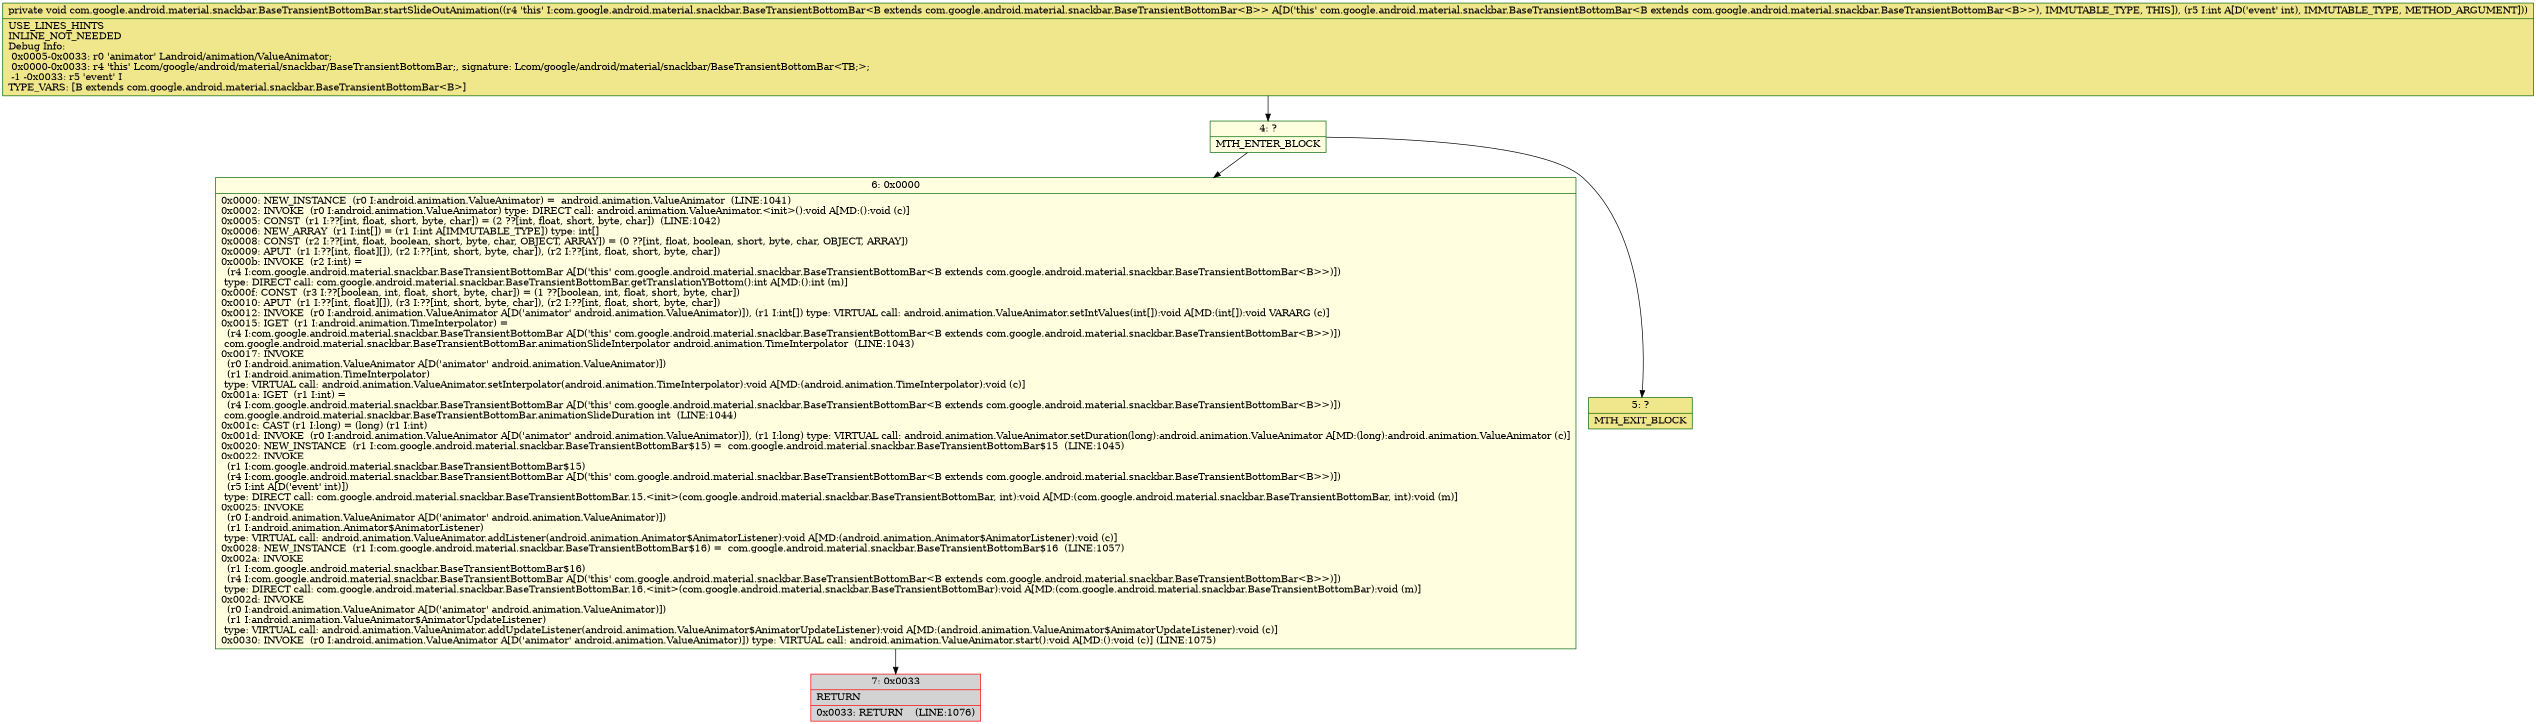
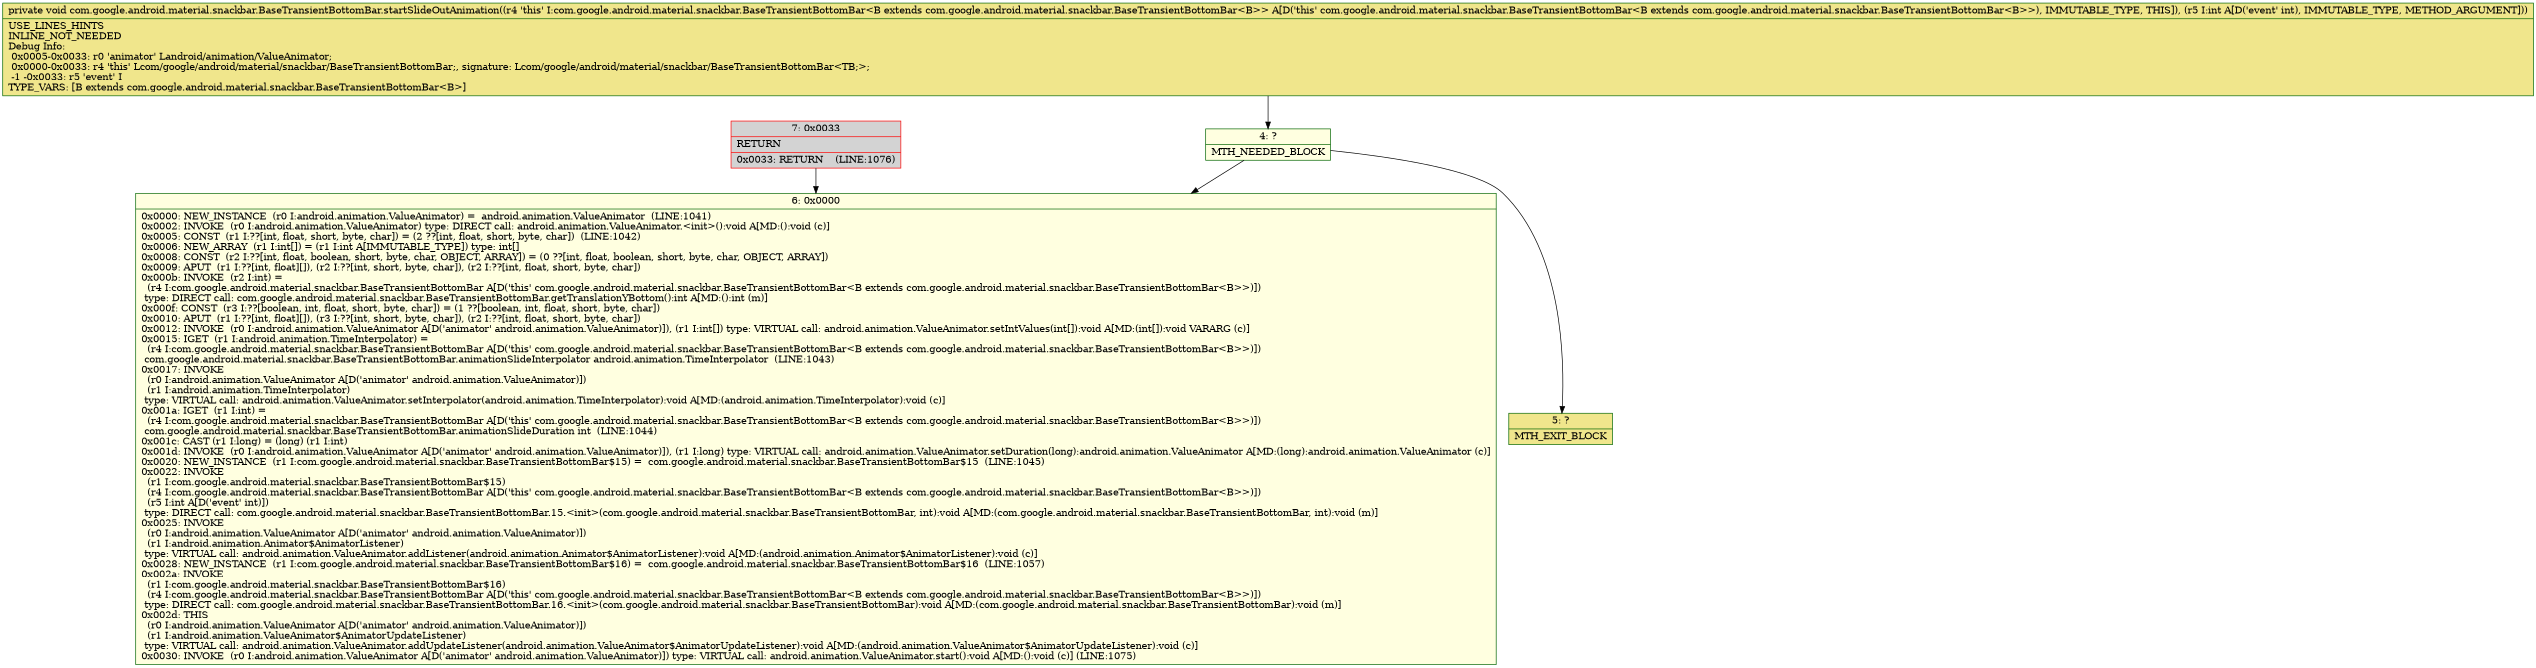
(1268, 144) -> (1268, 152)
(266, 600) -> (178, 615)
(896, 658) -> (816, 177)
